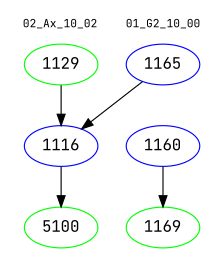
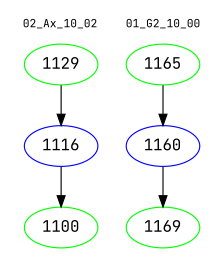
(163, 65) -> (163, 65)
(124, 96) -> (163, 100)
(61, 228) -> (61, 228)
